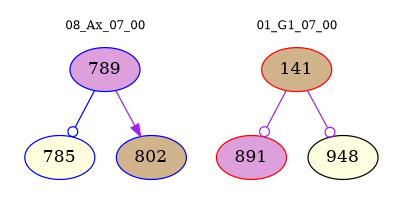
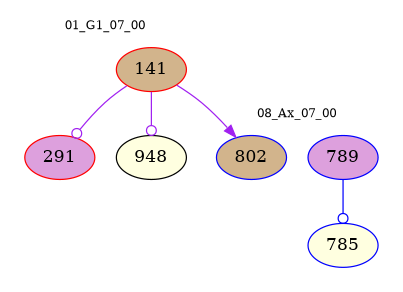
(125, 108) -> (215, 114)
(251, 157) -> (60, 157)
